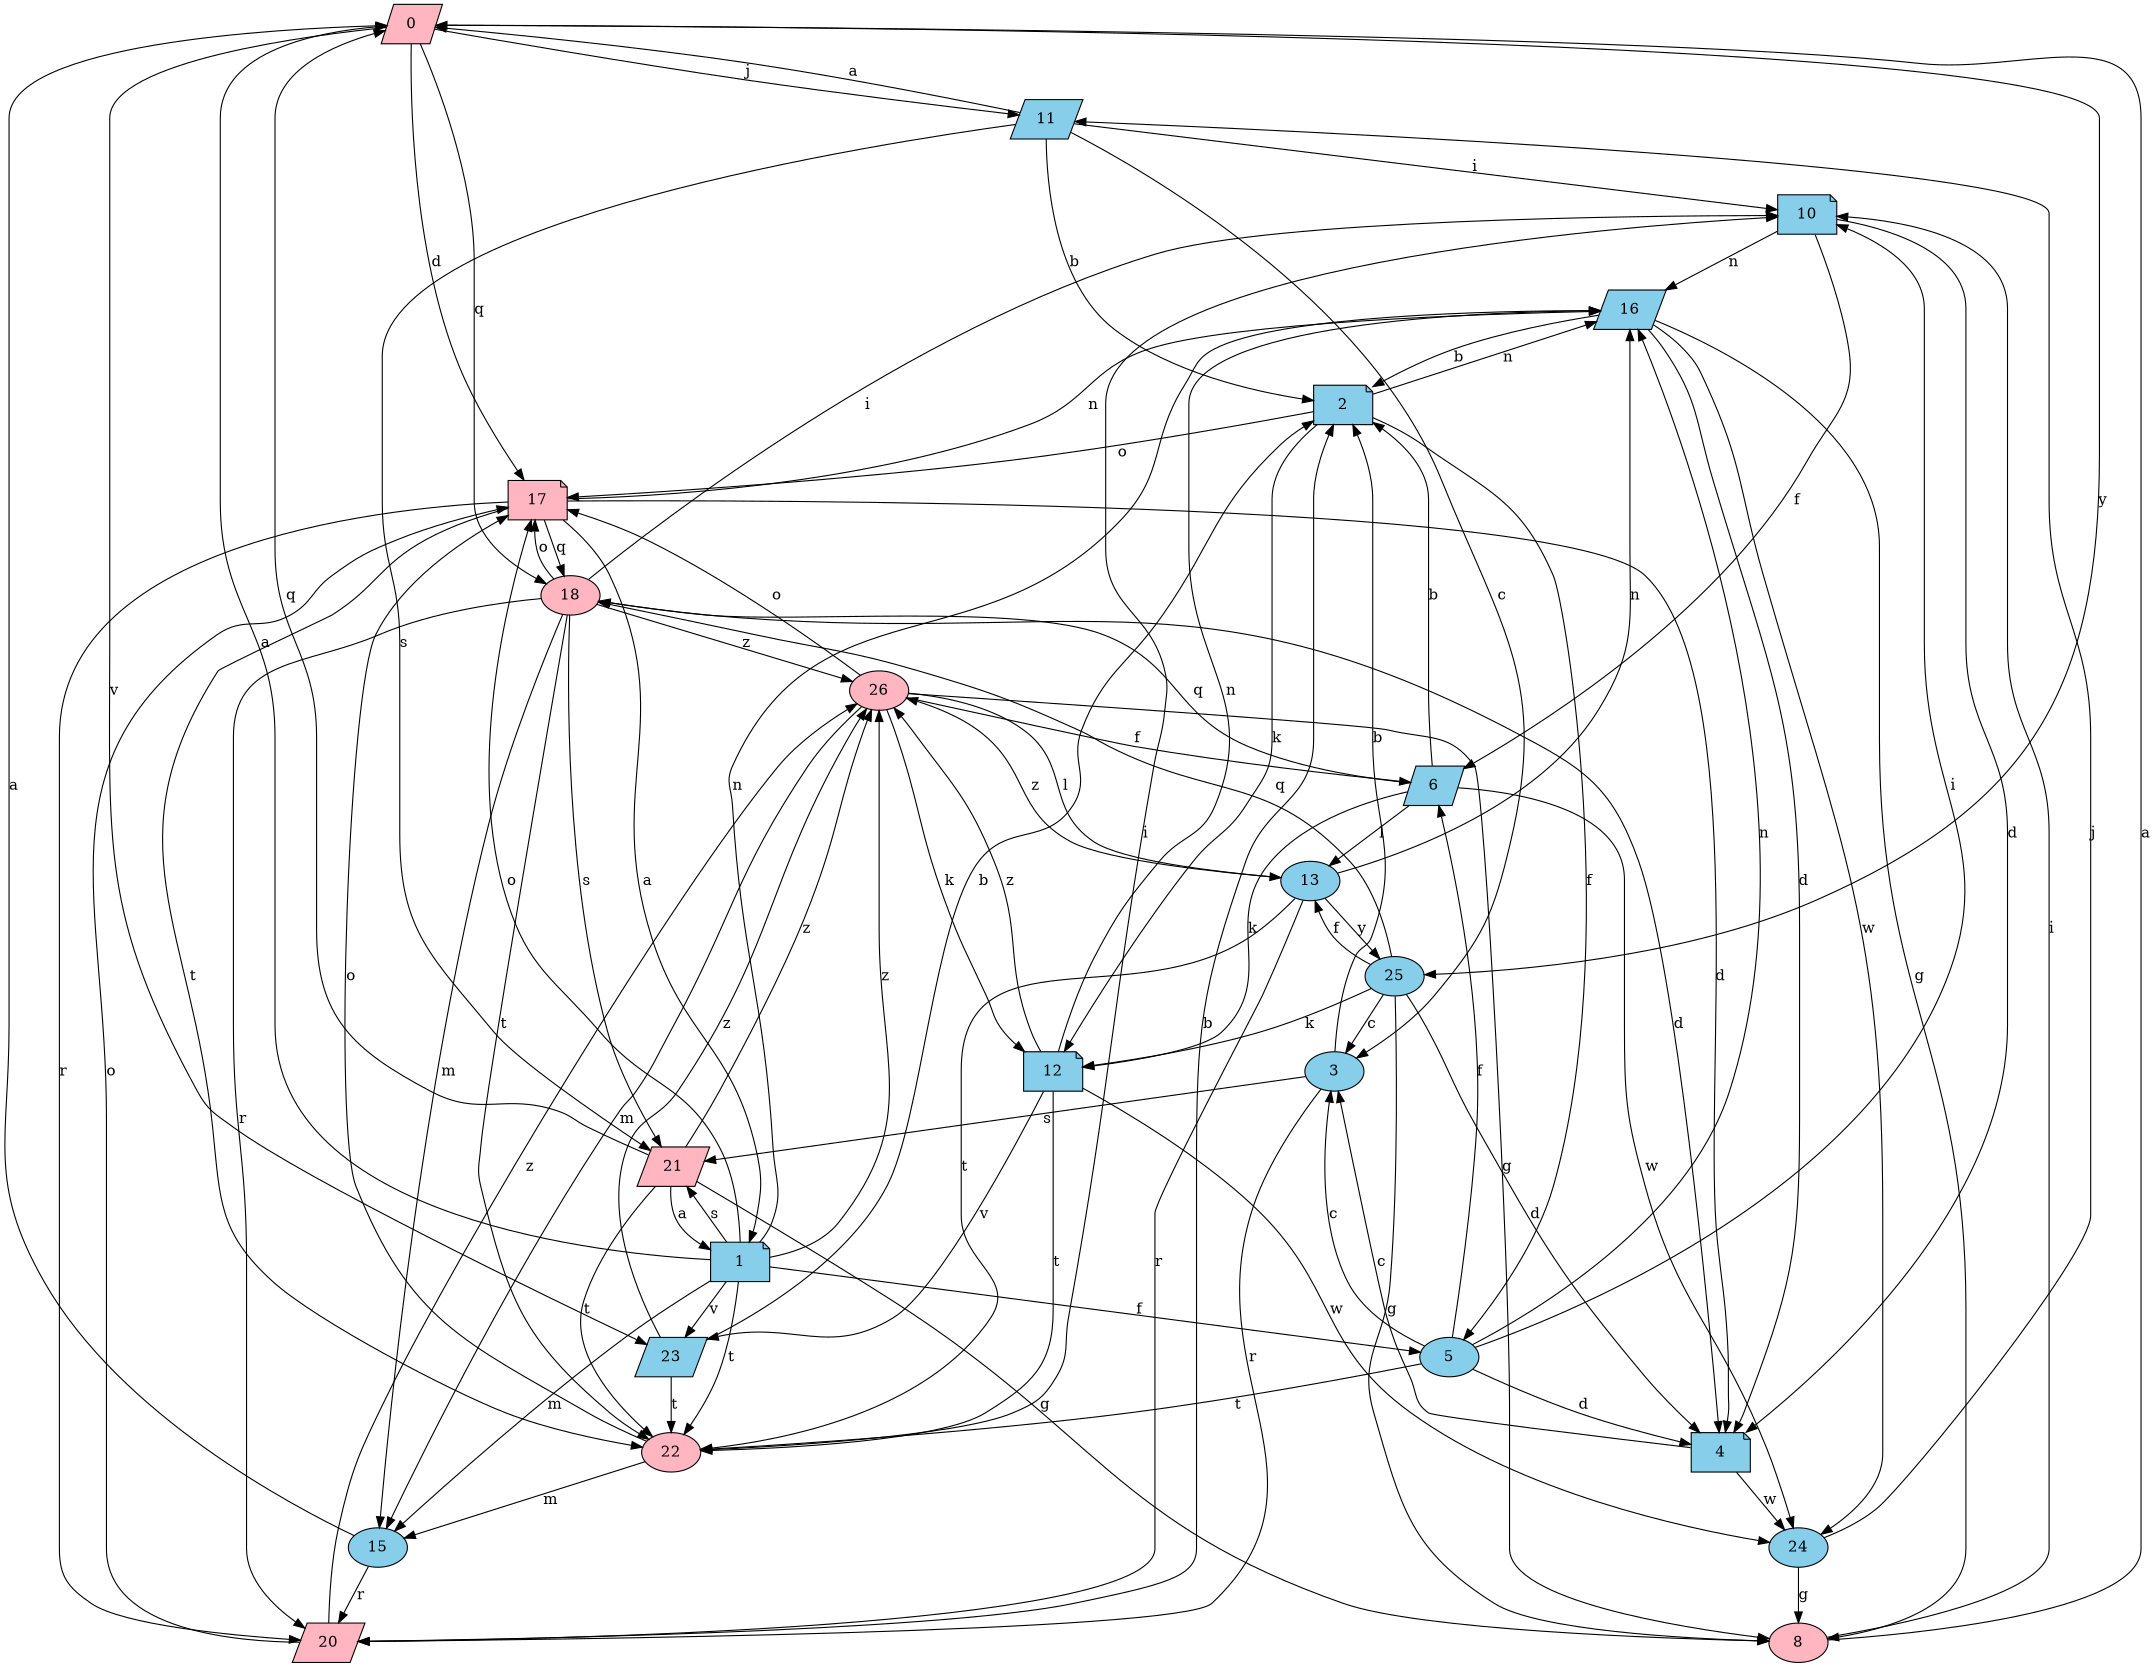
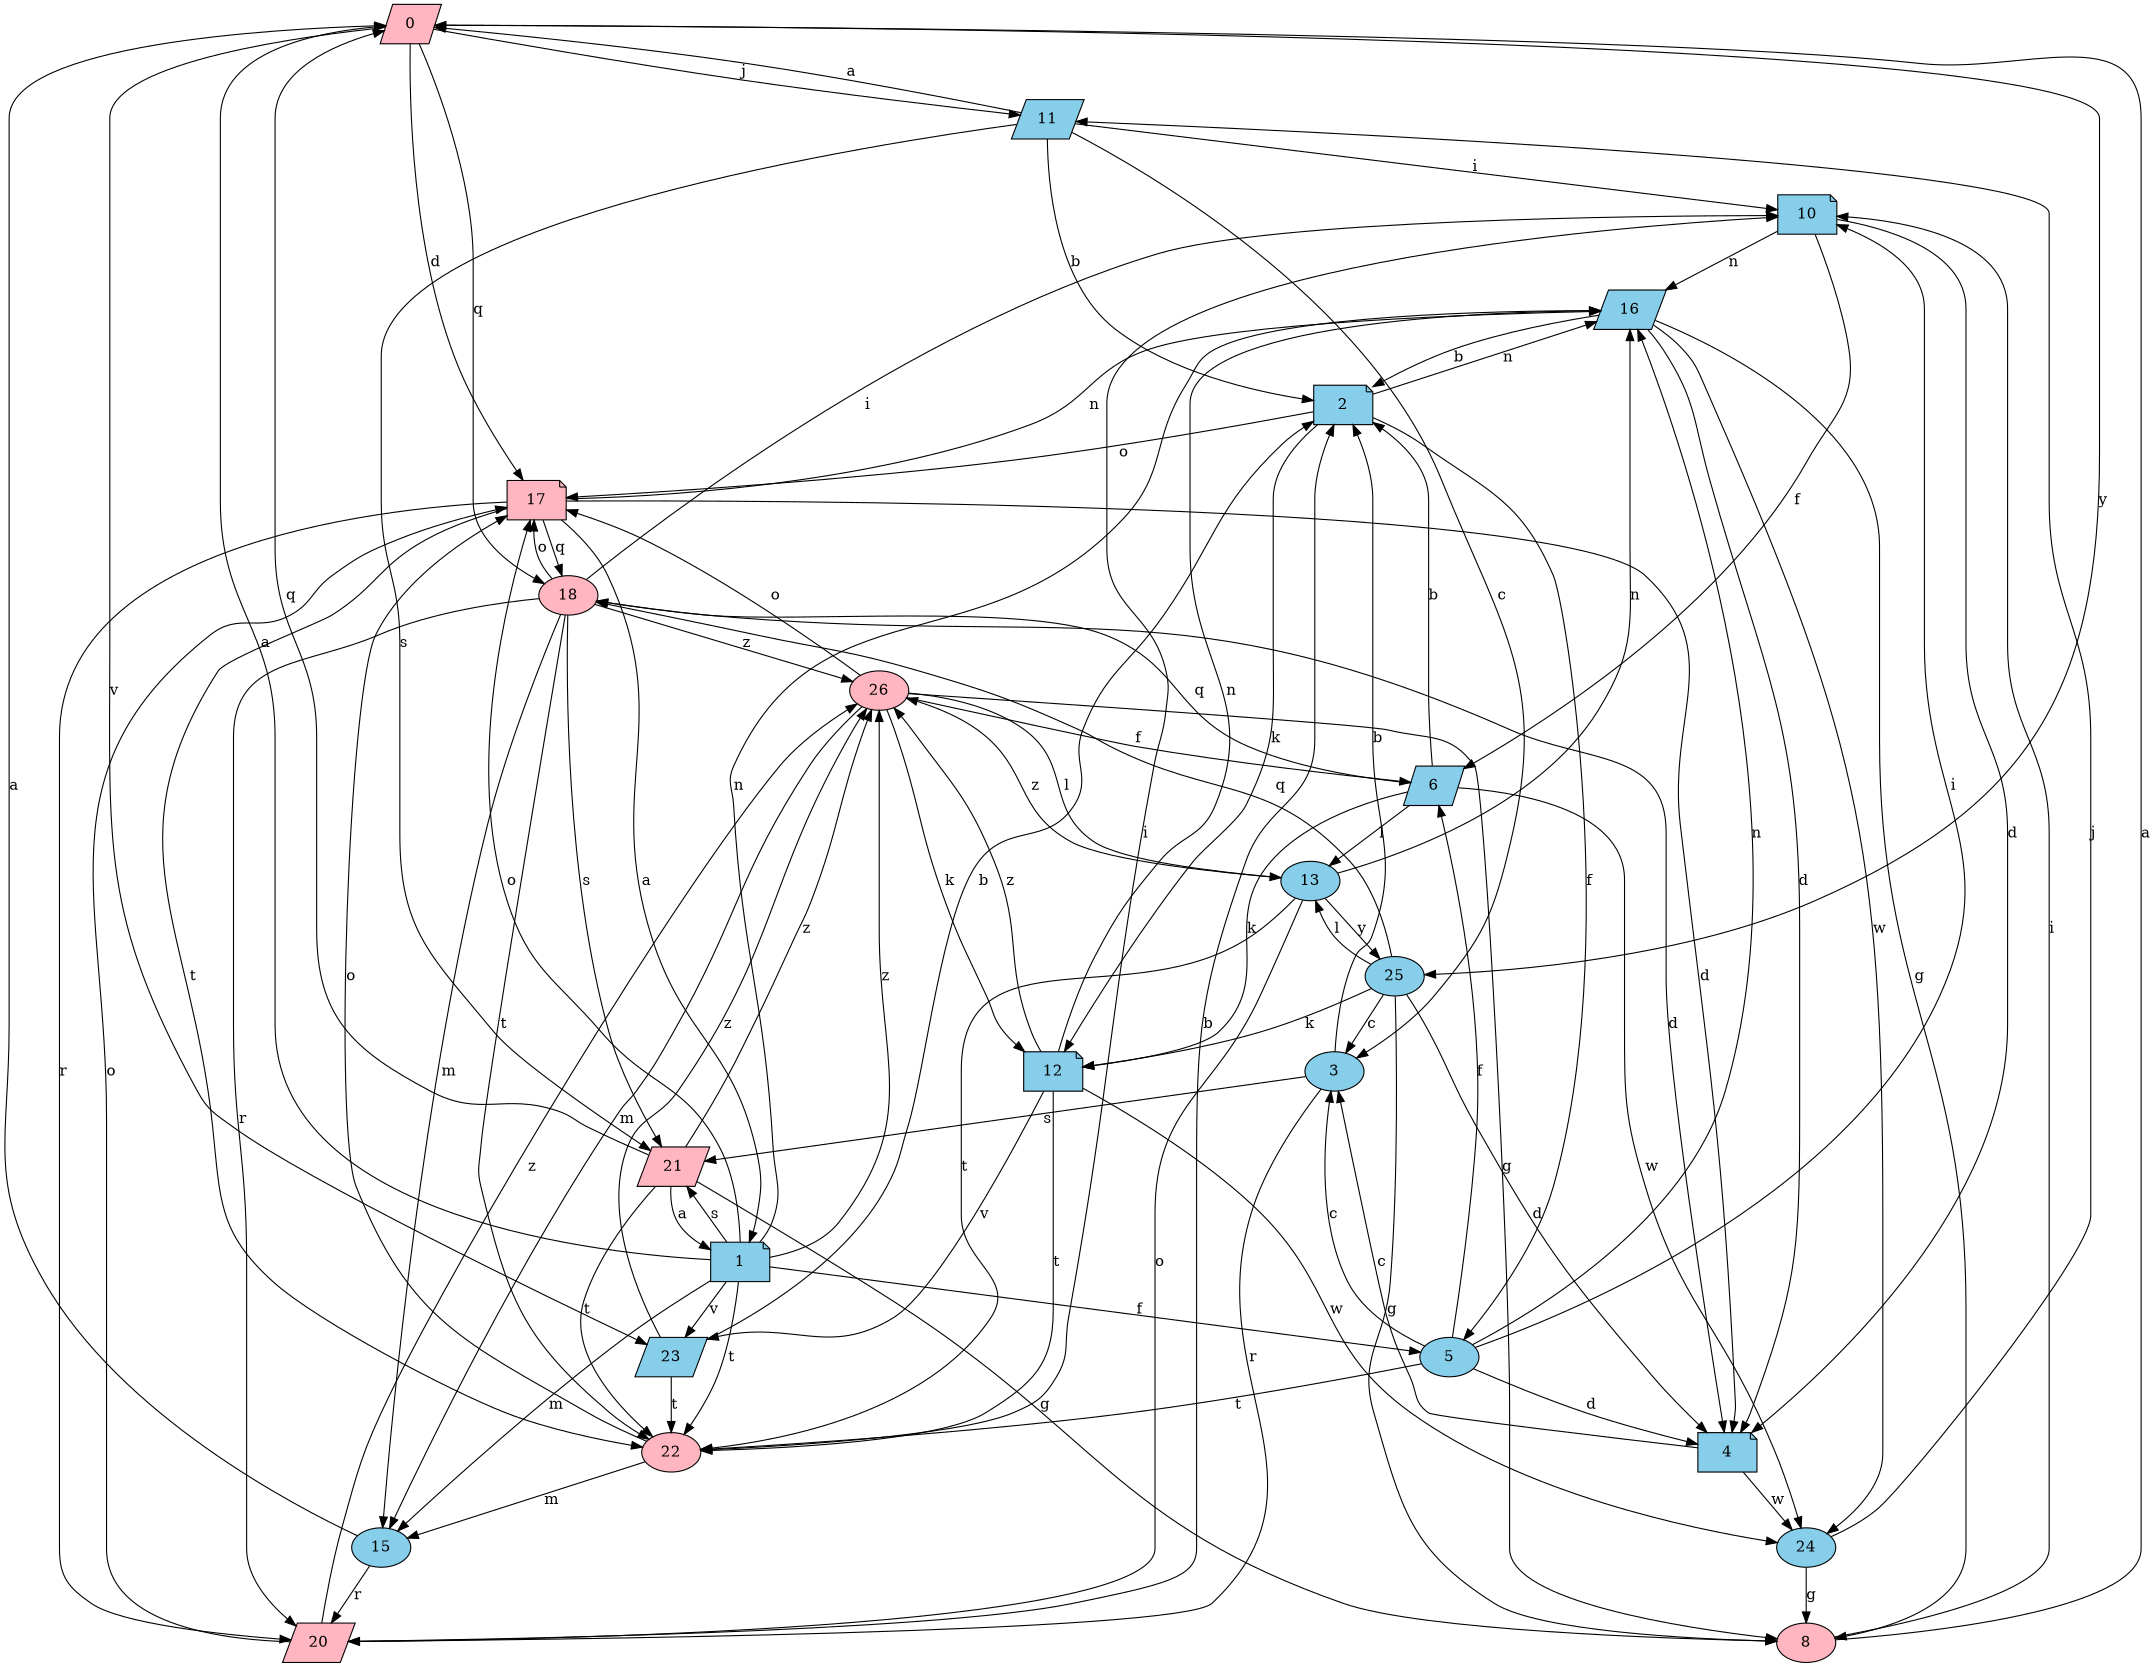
(1337, 929) -> (1337, 929)
(1159, 1262) -> (1160, 1262)
